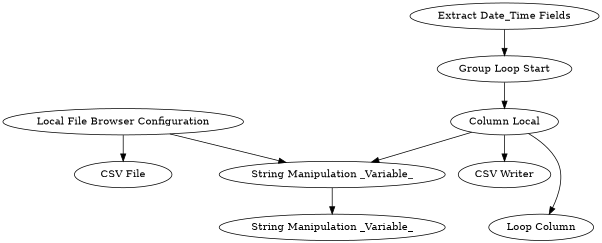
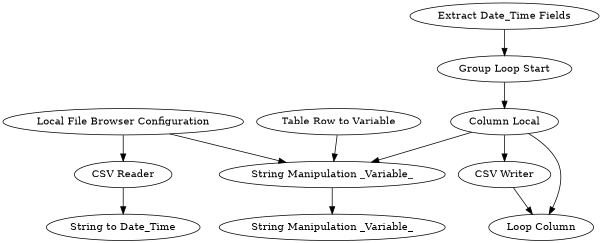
none -> (339, 122)
(123, 175) -> (123, 175)
none -> (521, 198)
none -> (123, 227)
